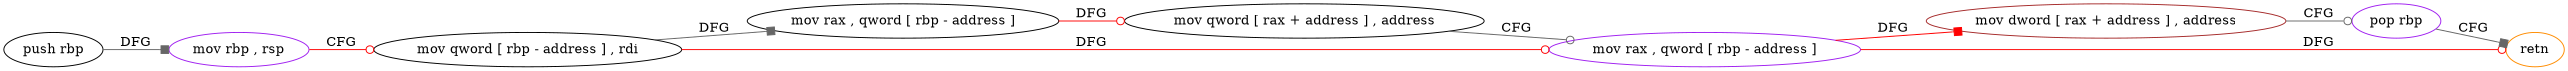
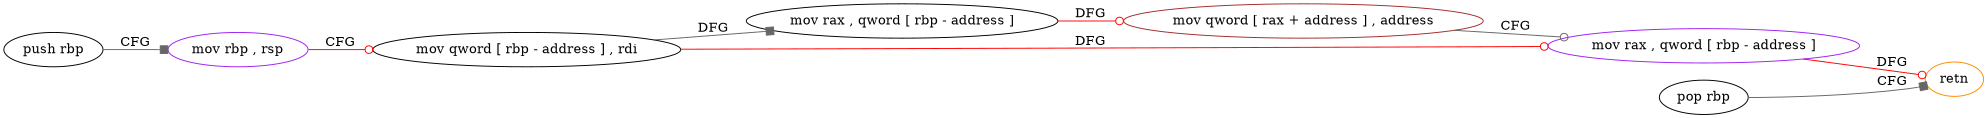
(1304, 21) -> (1303, 21)
(2106, 21) -> none
(2396, 21) -> (1704, 97)
(136, 42) -> (135, 42)
